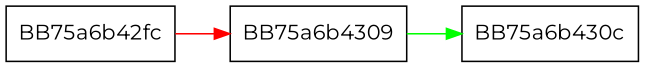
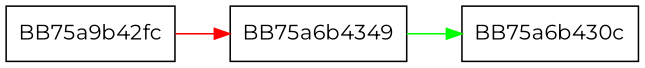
(91, 34) -> (91, 34)
(318, 34) -> (318, 34)
